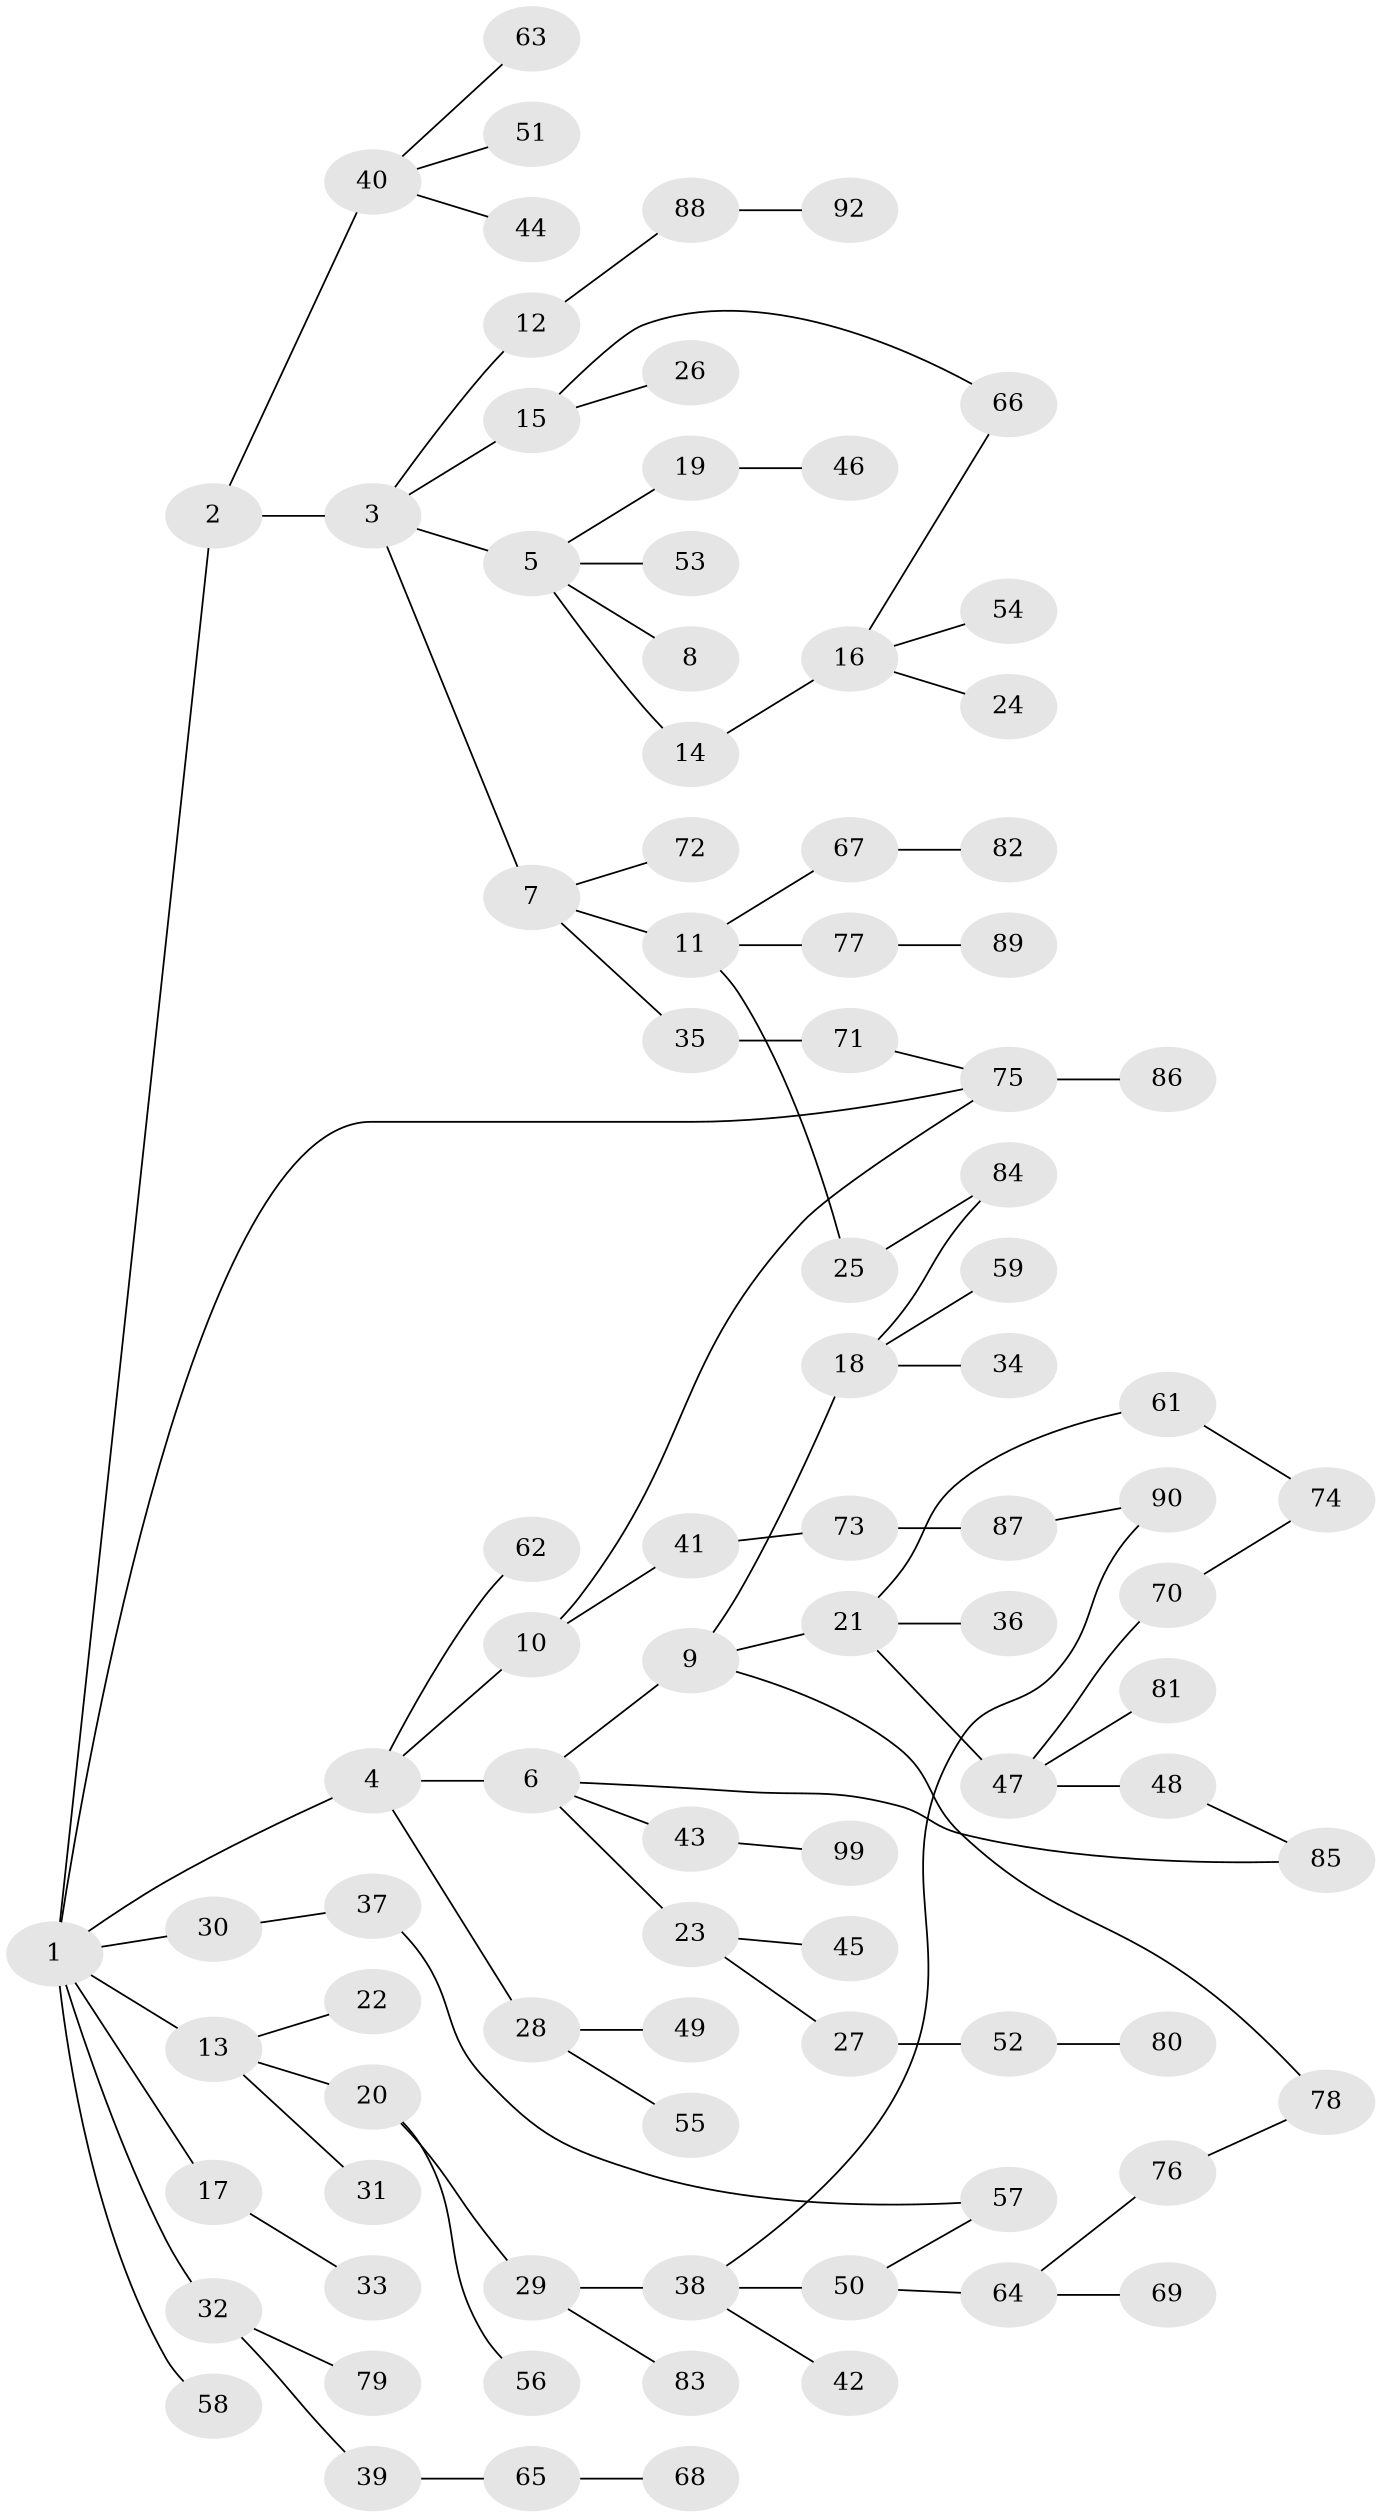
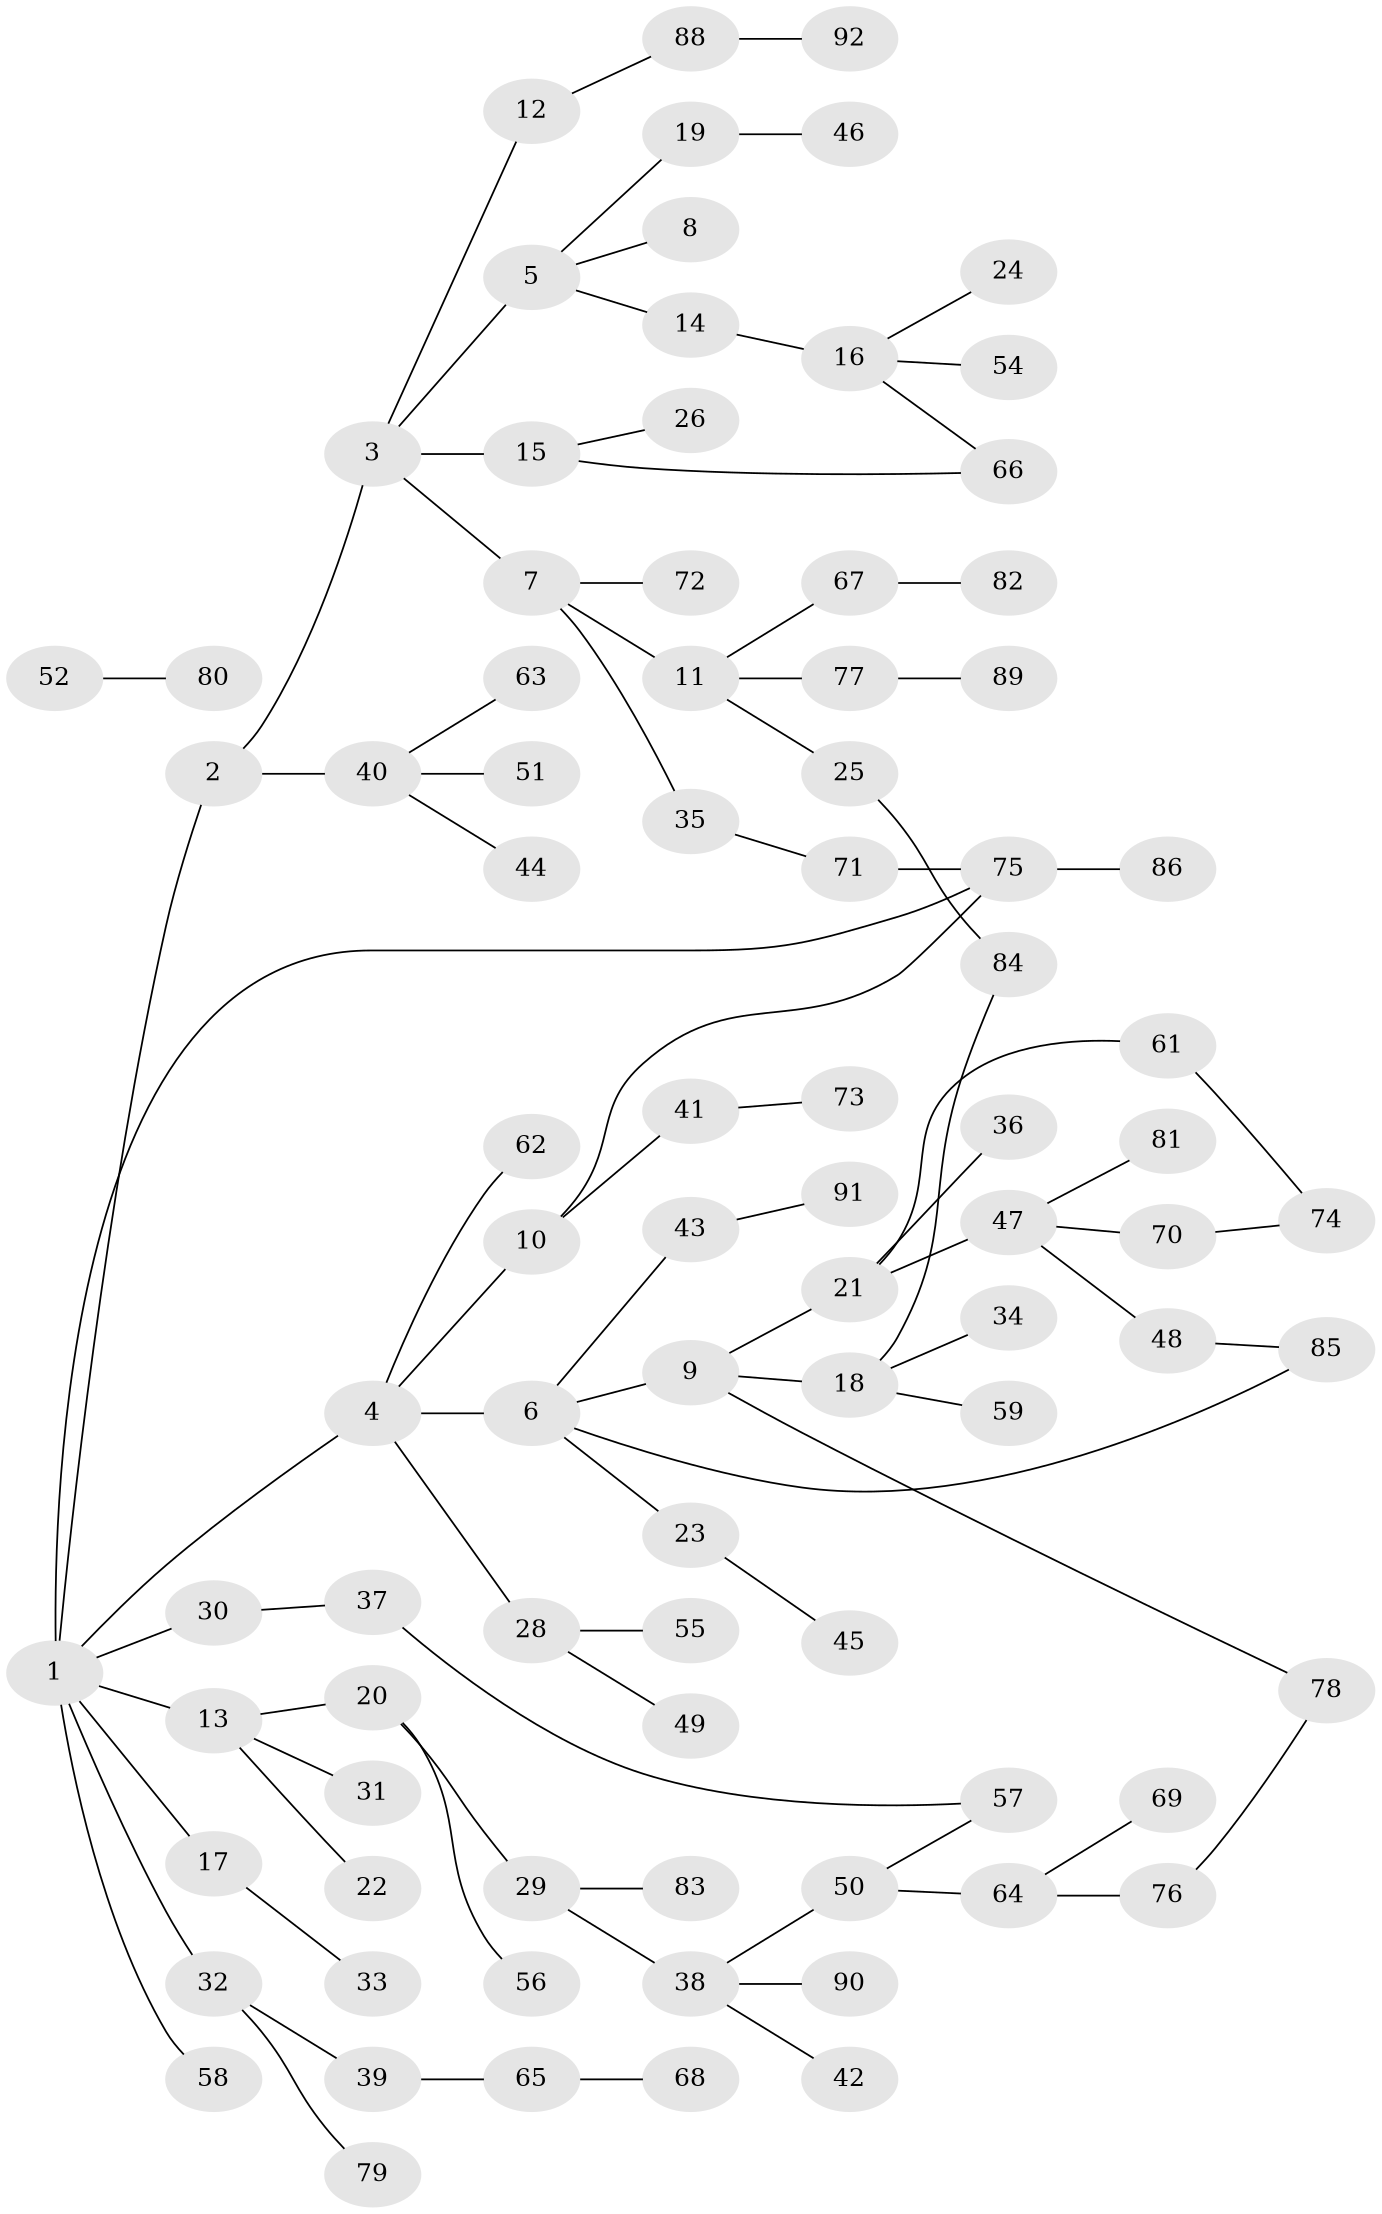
(691, 564) -> none
(1009, 1528) -> none
(850, 1853) -> (850, 1194)
(850, 2044) -> none
